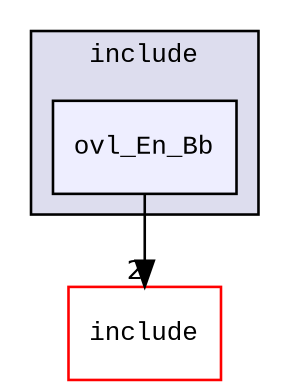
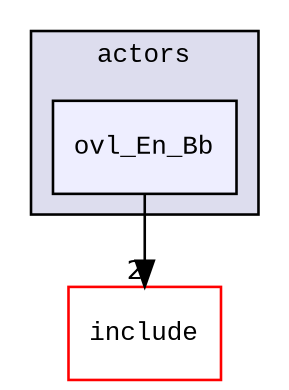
(145, 56) -> (145, 56)
